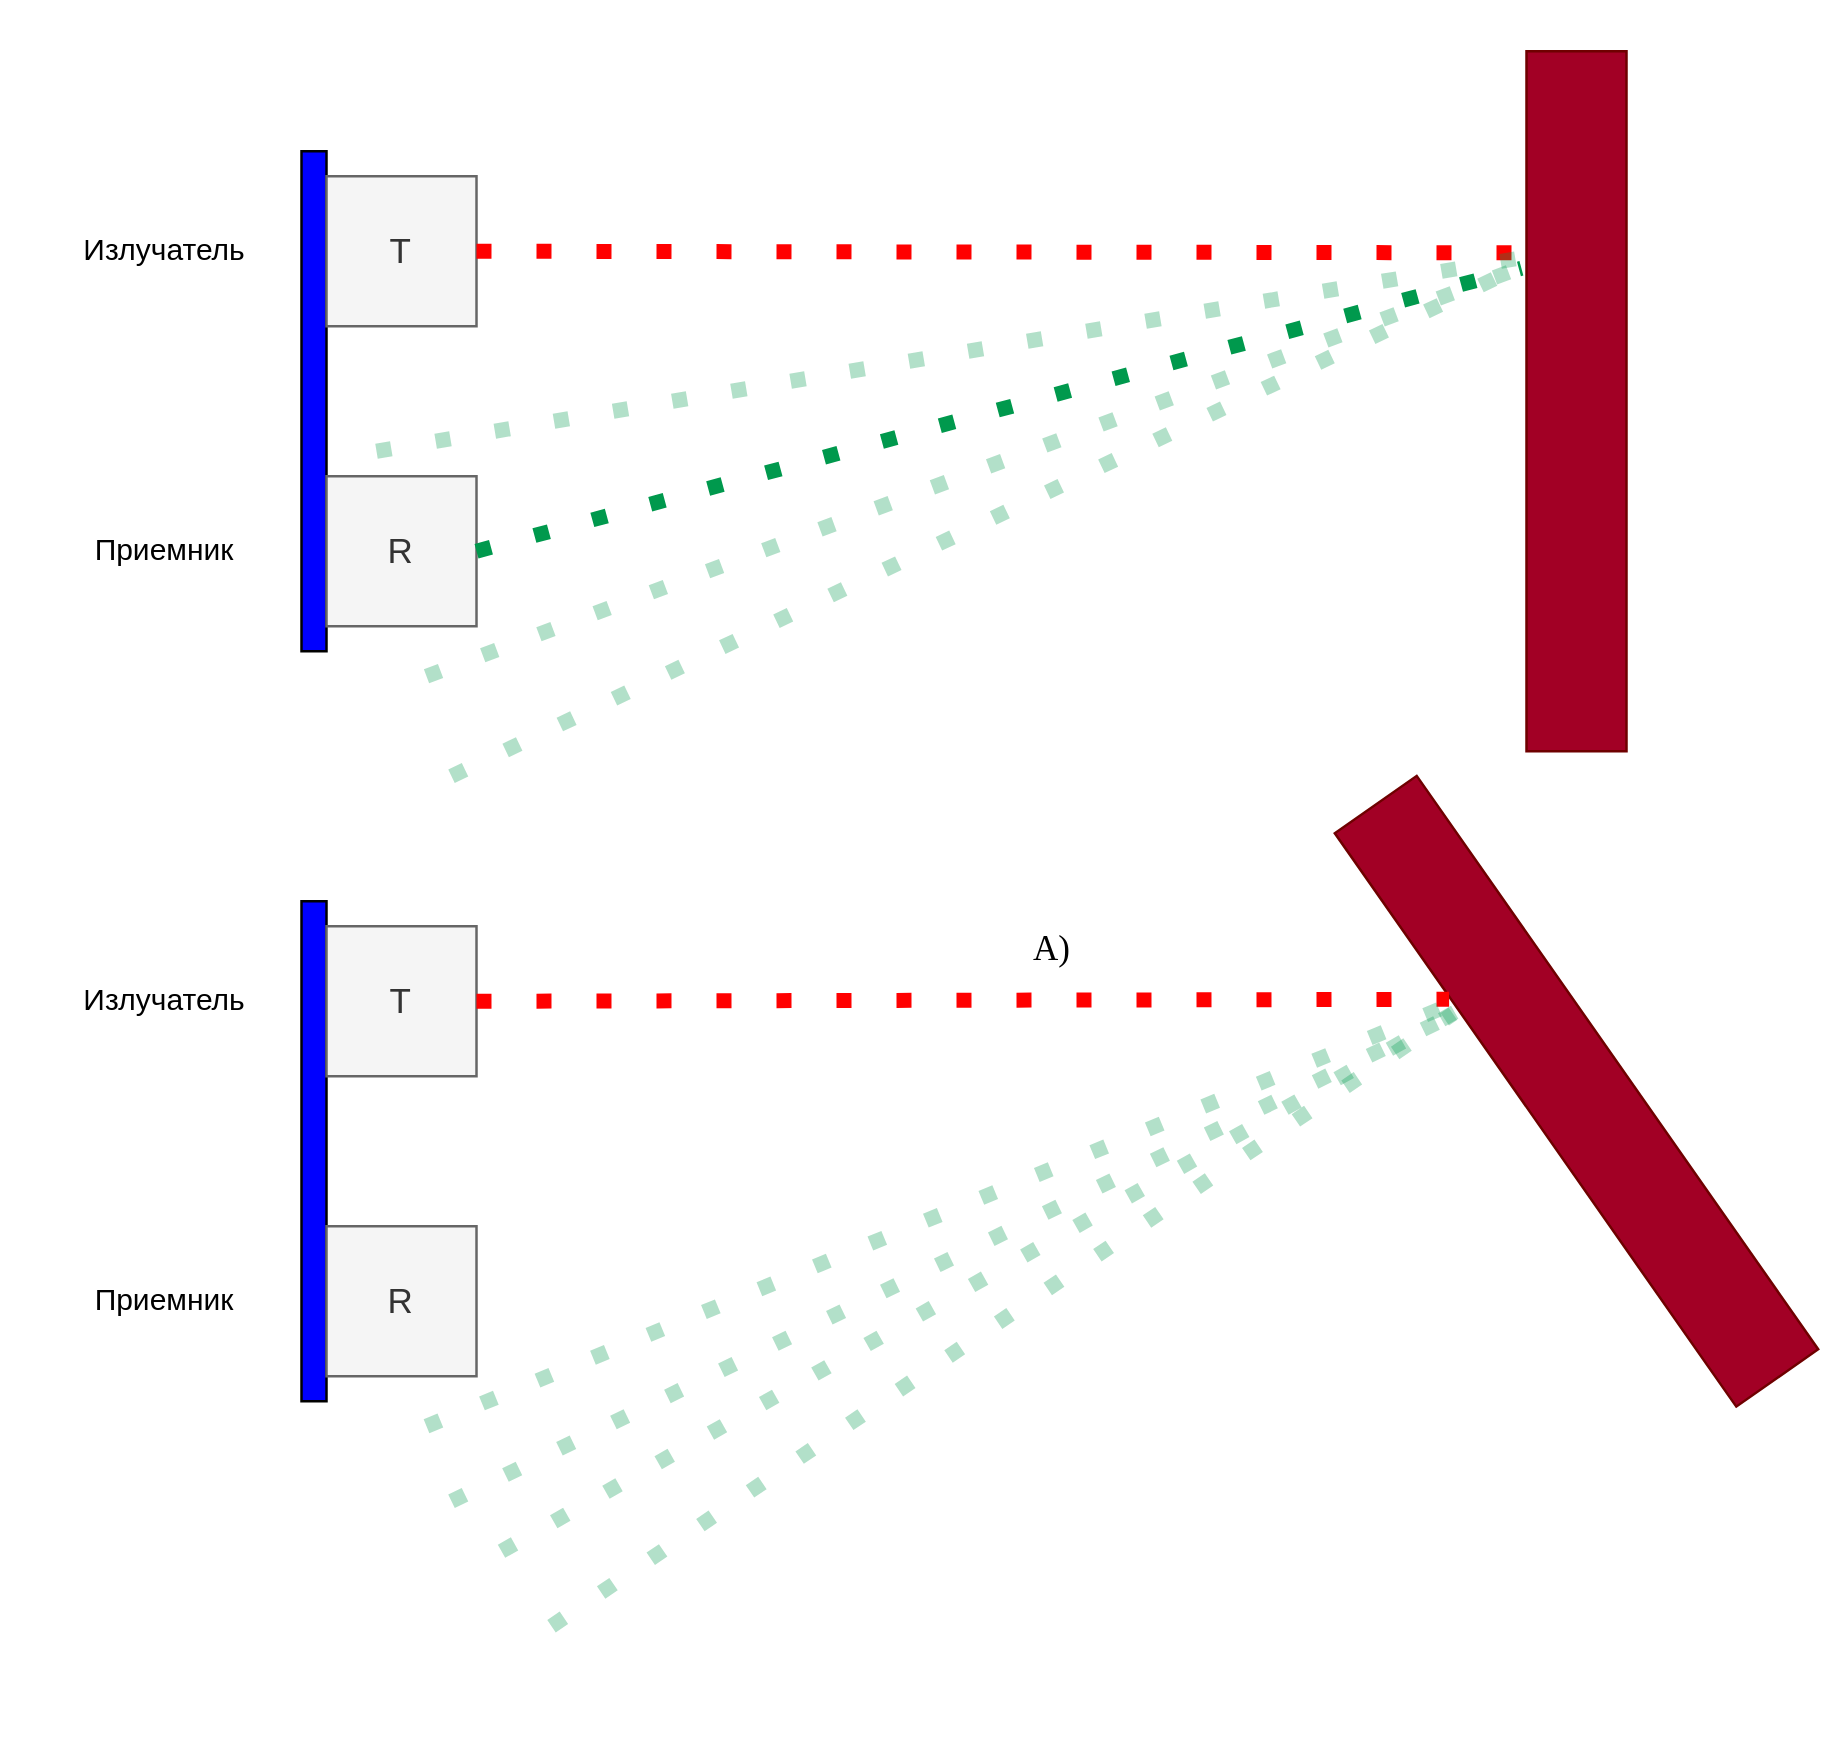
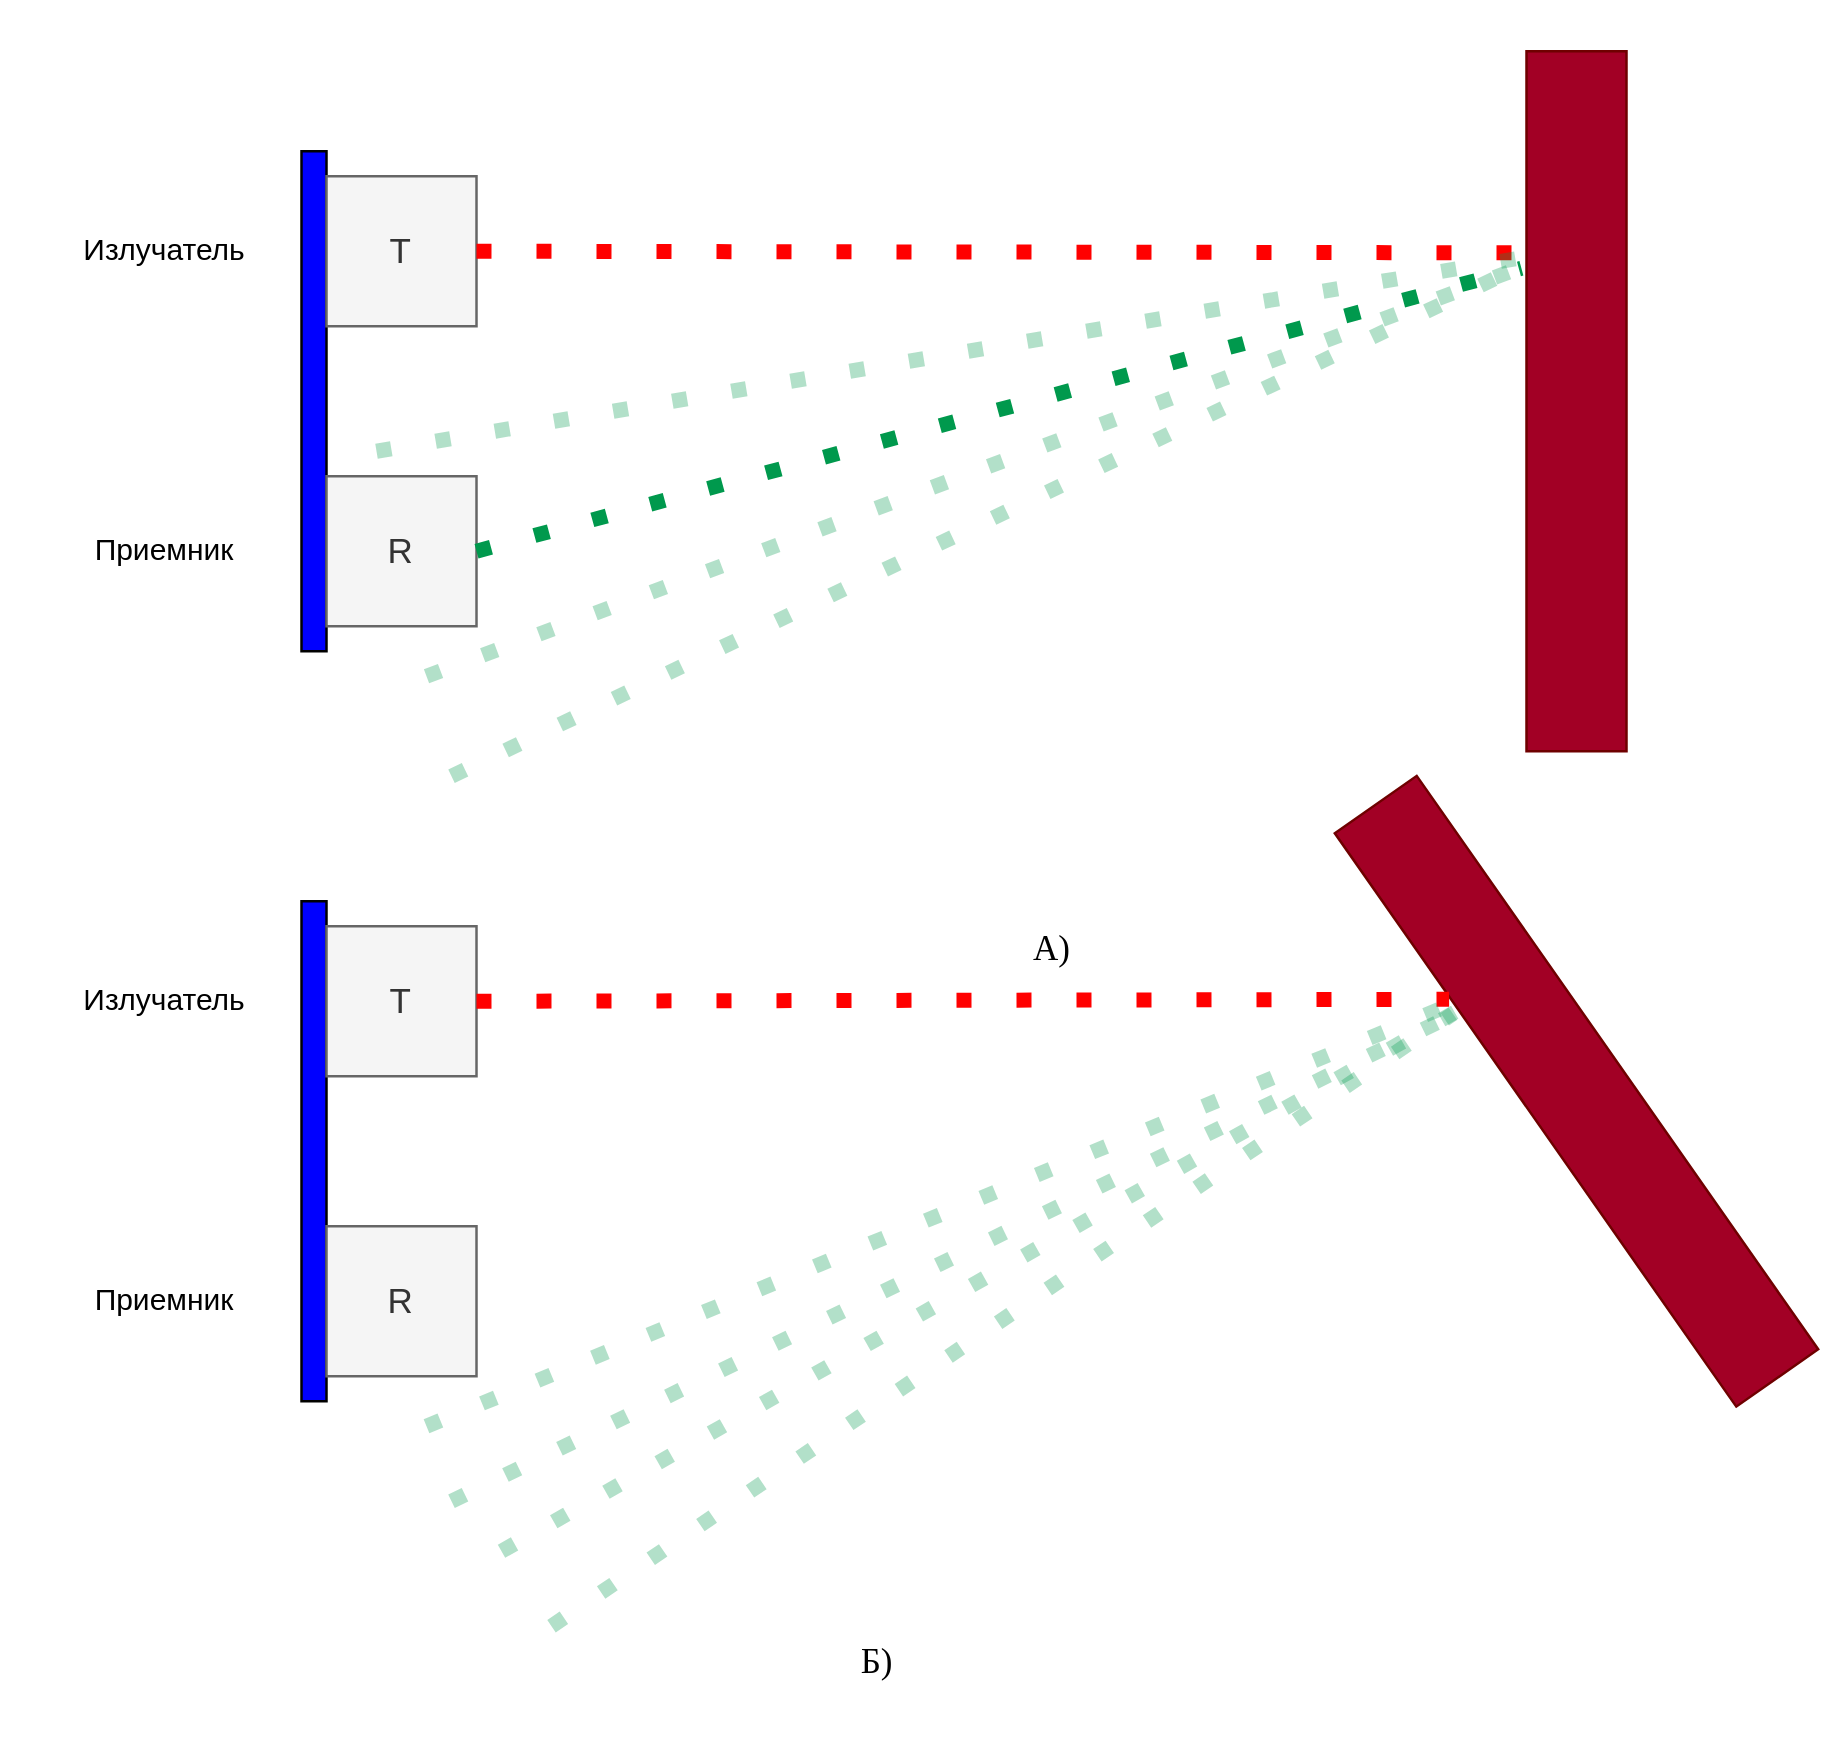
none -> (876, 1664)
